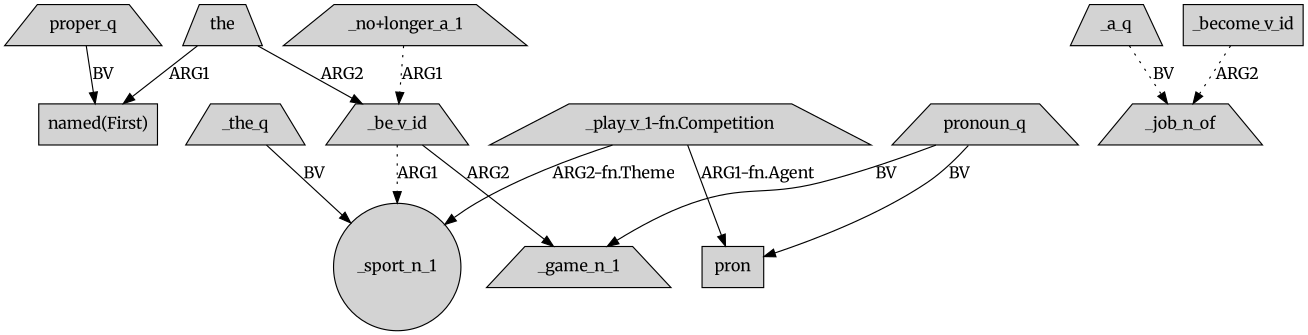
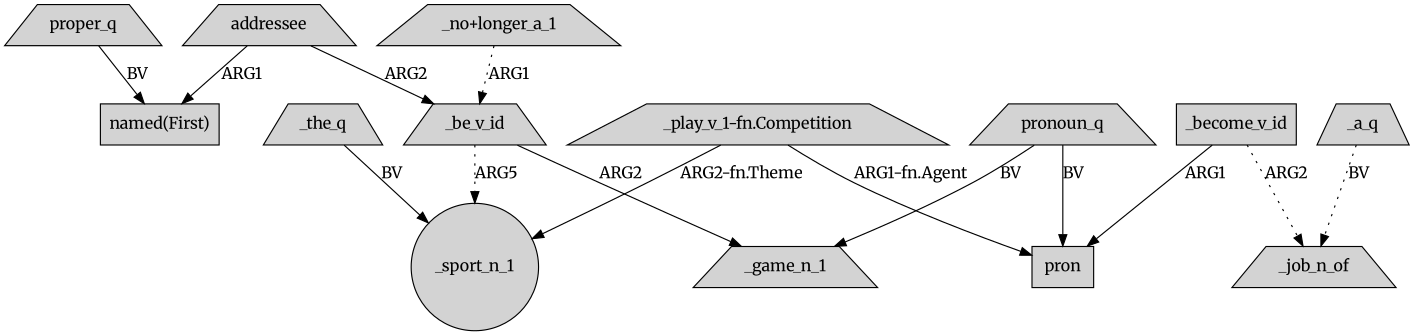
(223, 25) -> (269, 25)
(418, 174) -> (497, 174)
none -> (1154, 192)
